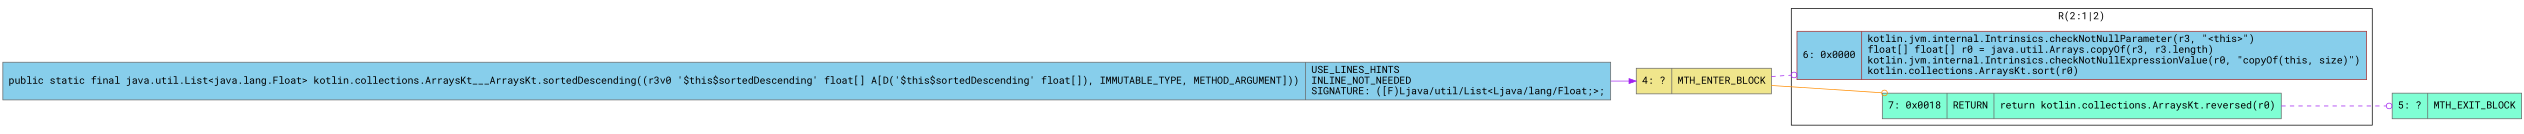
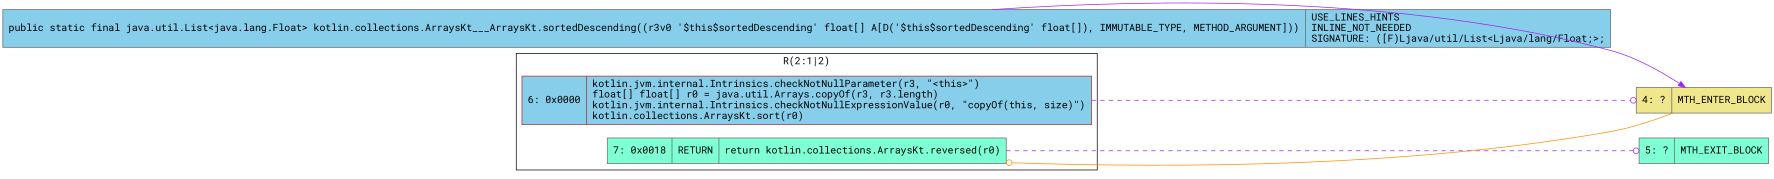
(1781, 76) -> (1361, 100)
